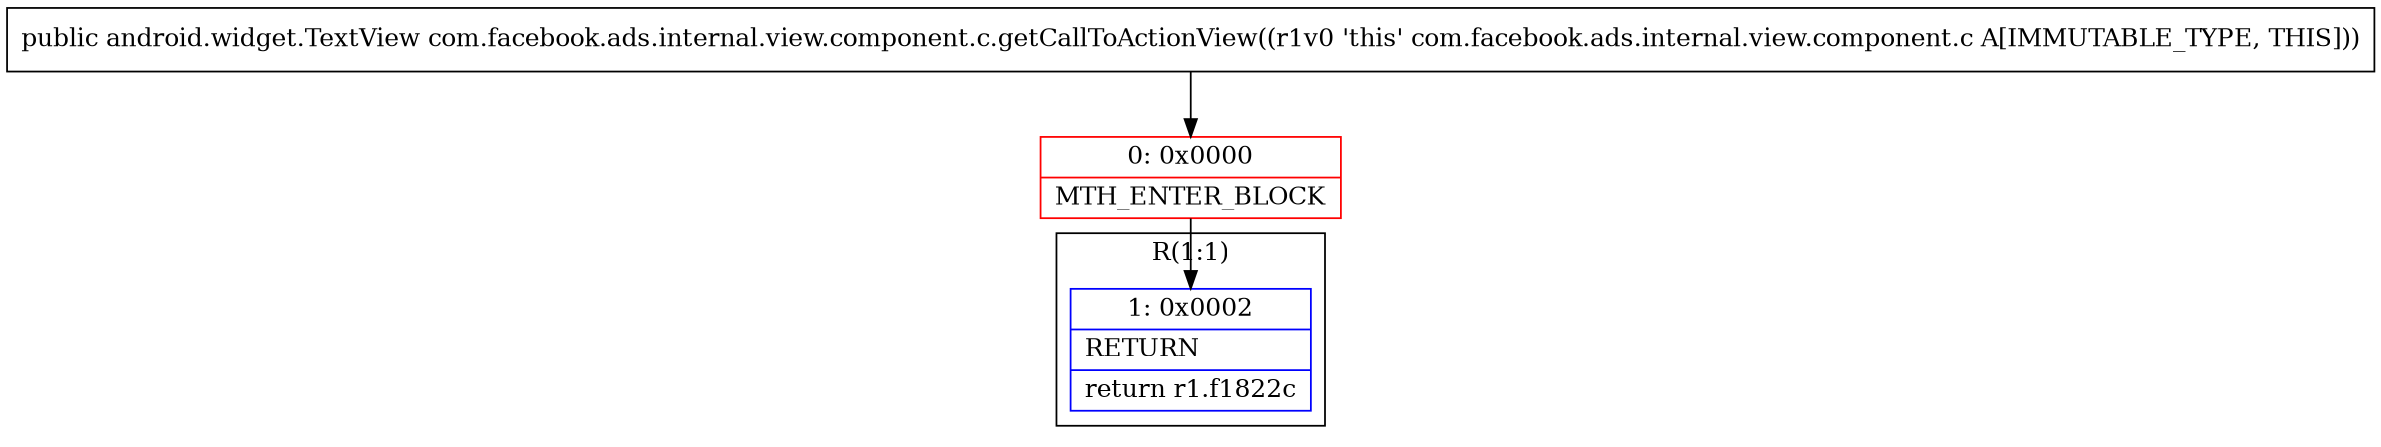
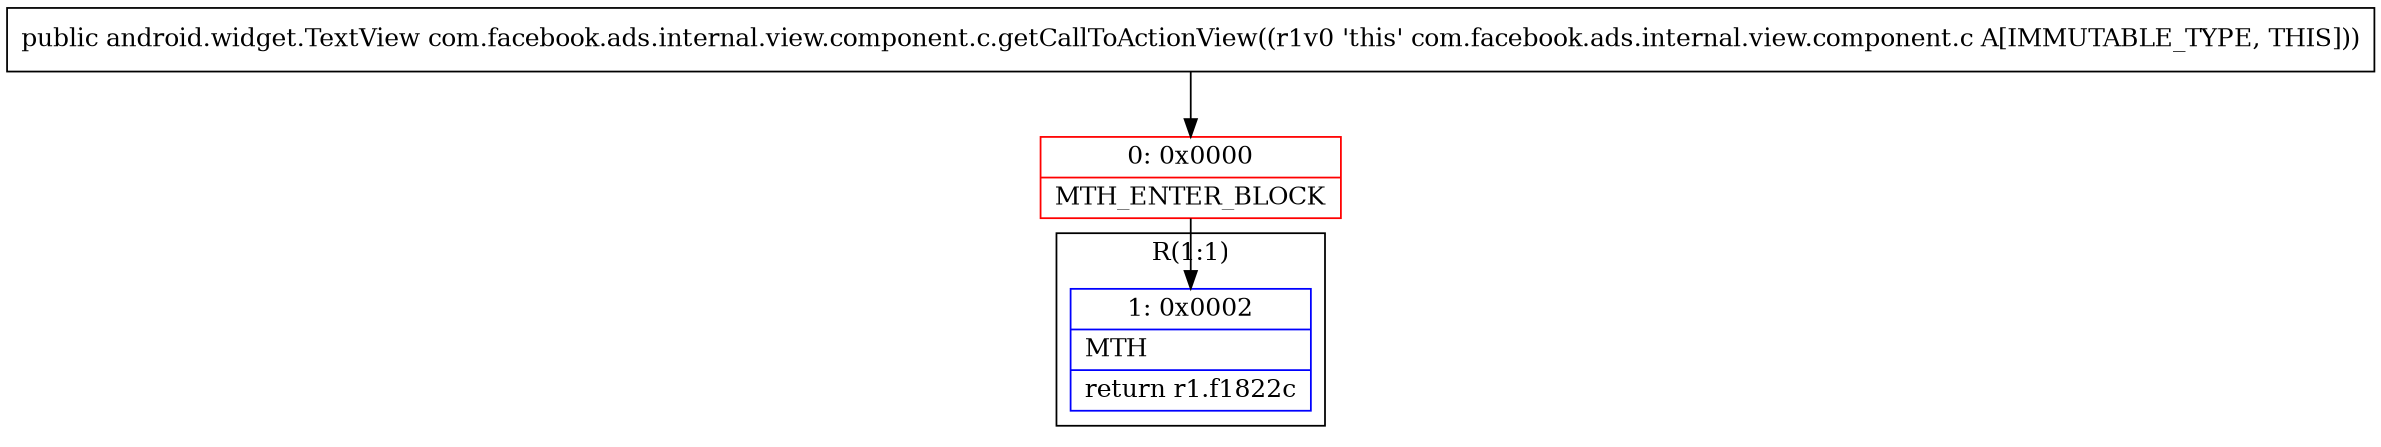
(1142, 349) -> (1117, 349)
